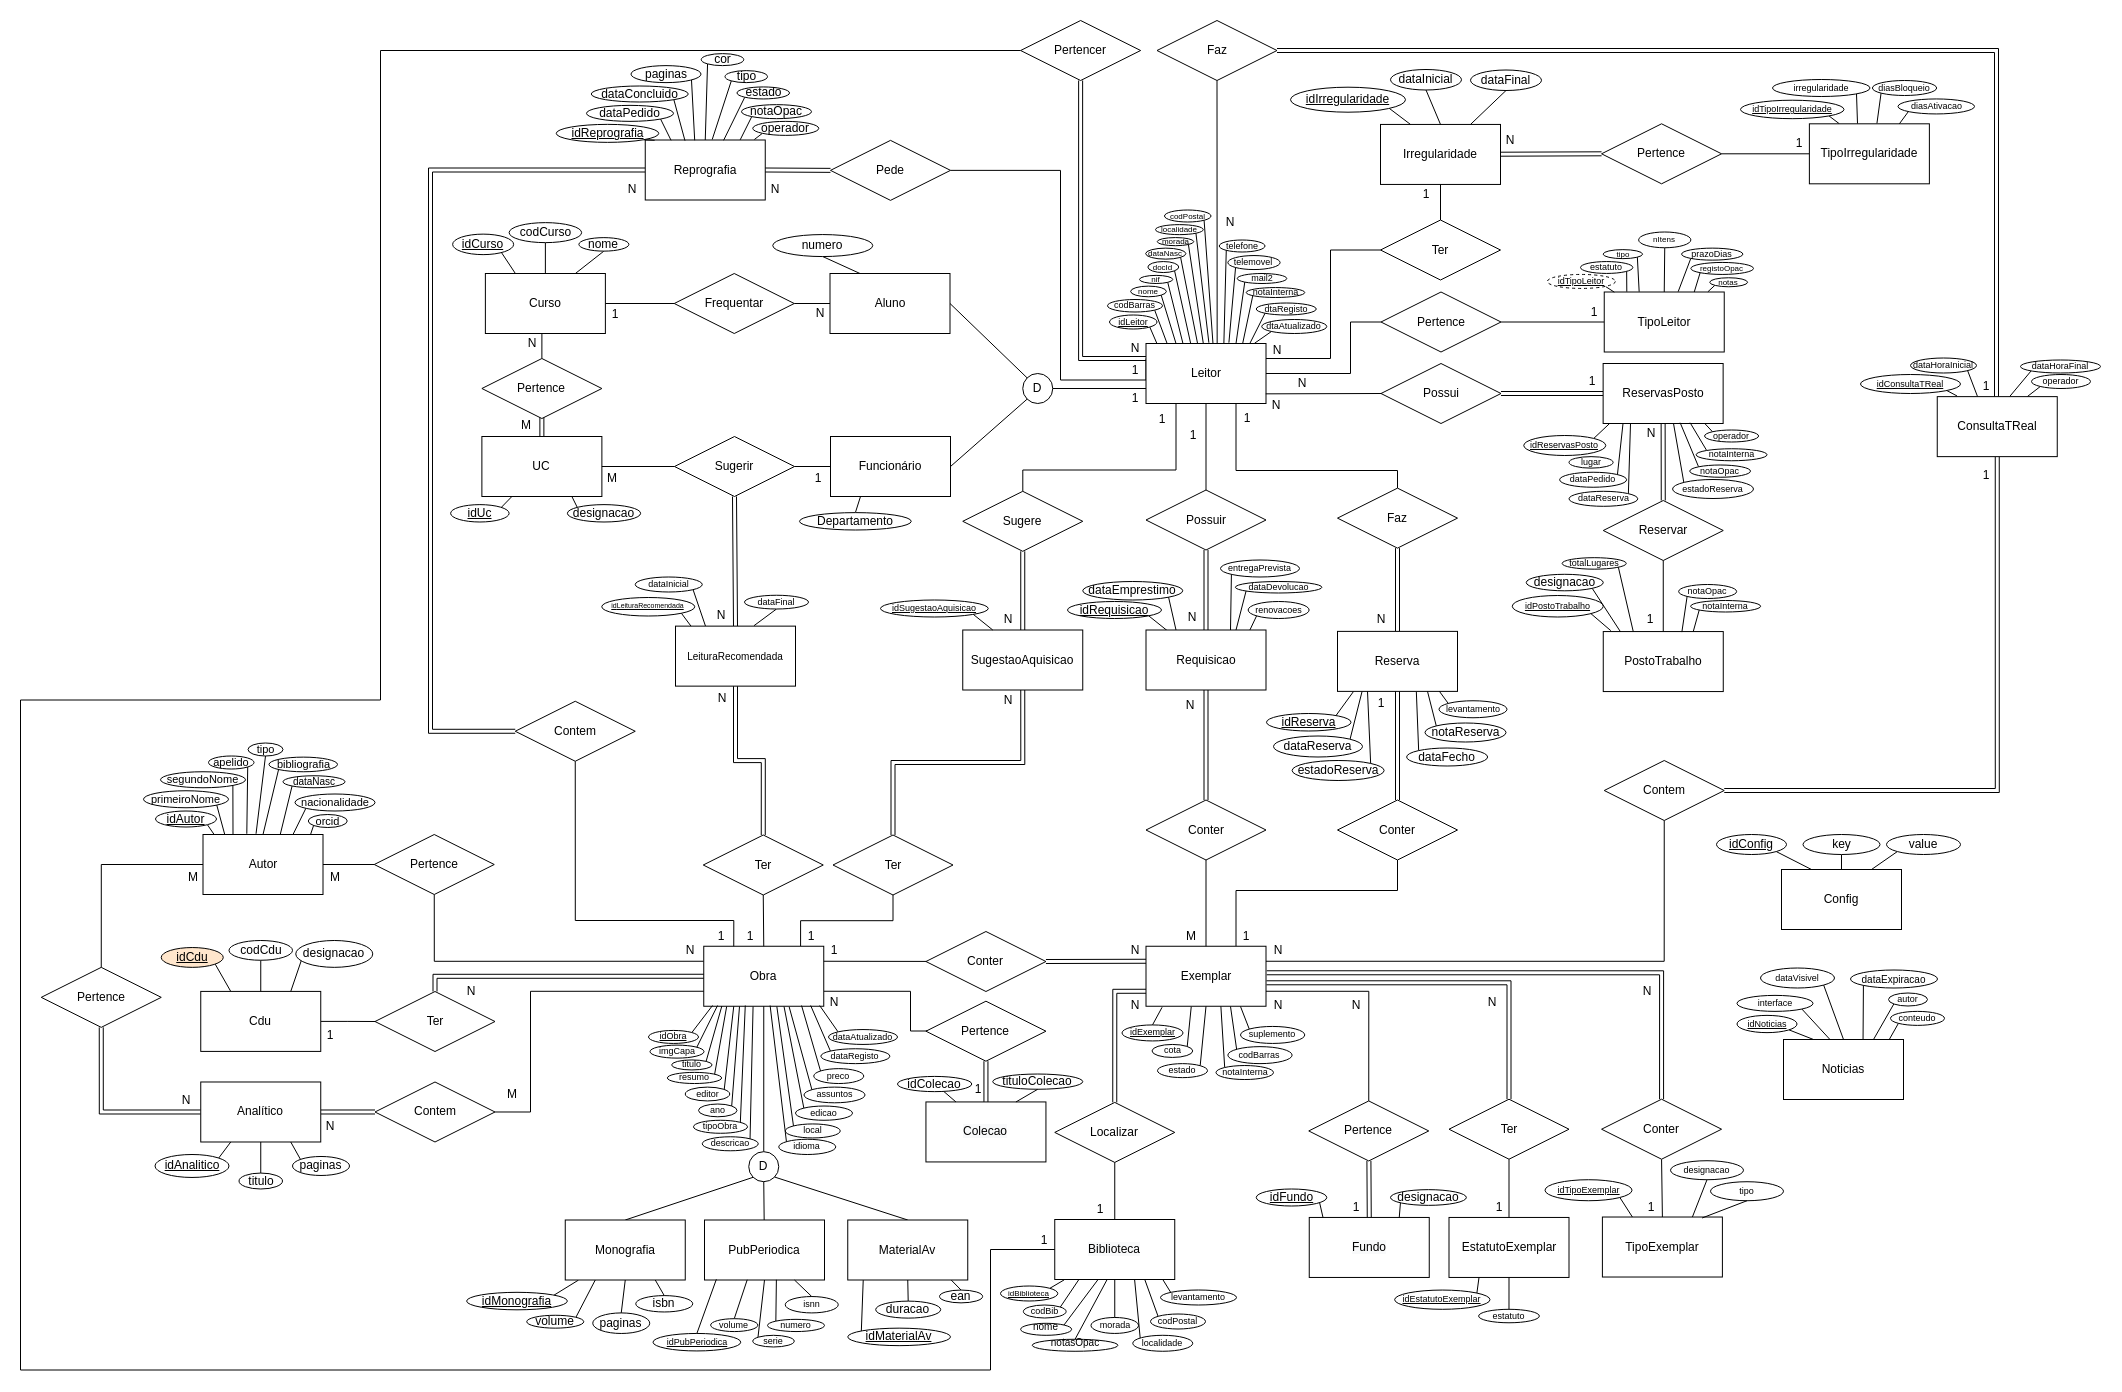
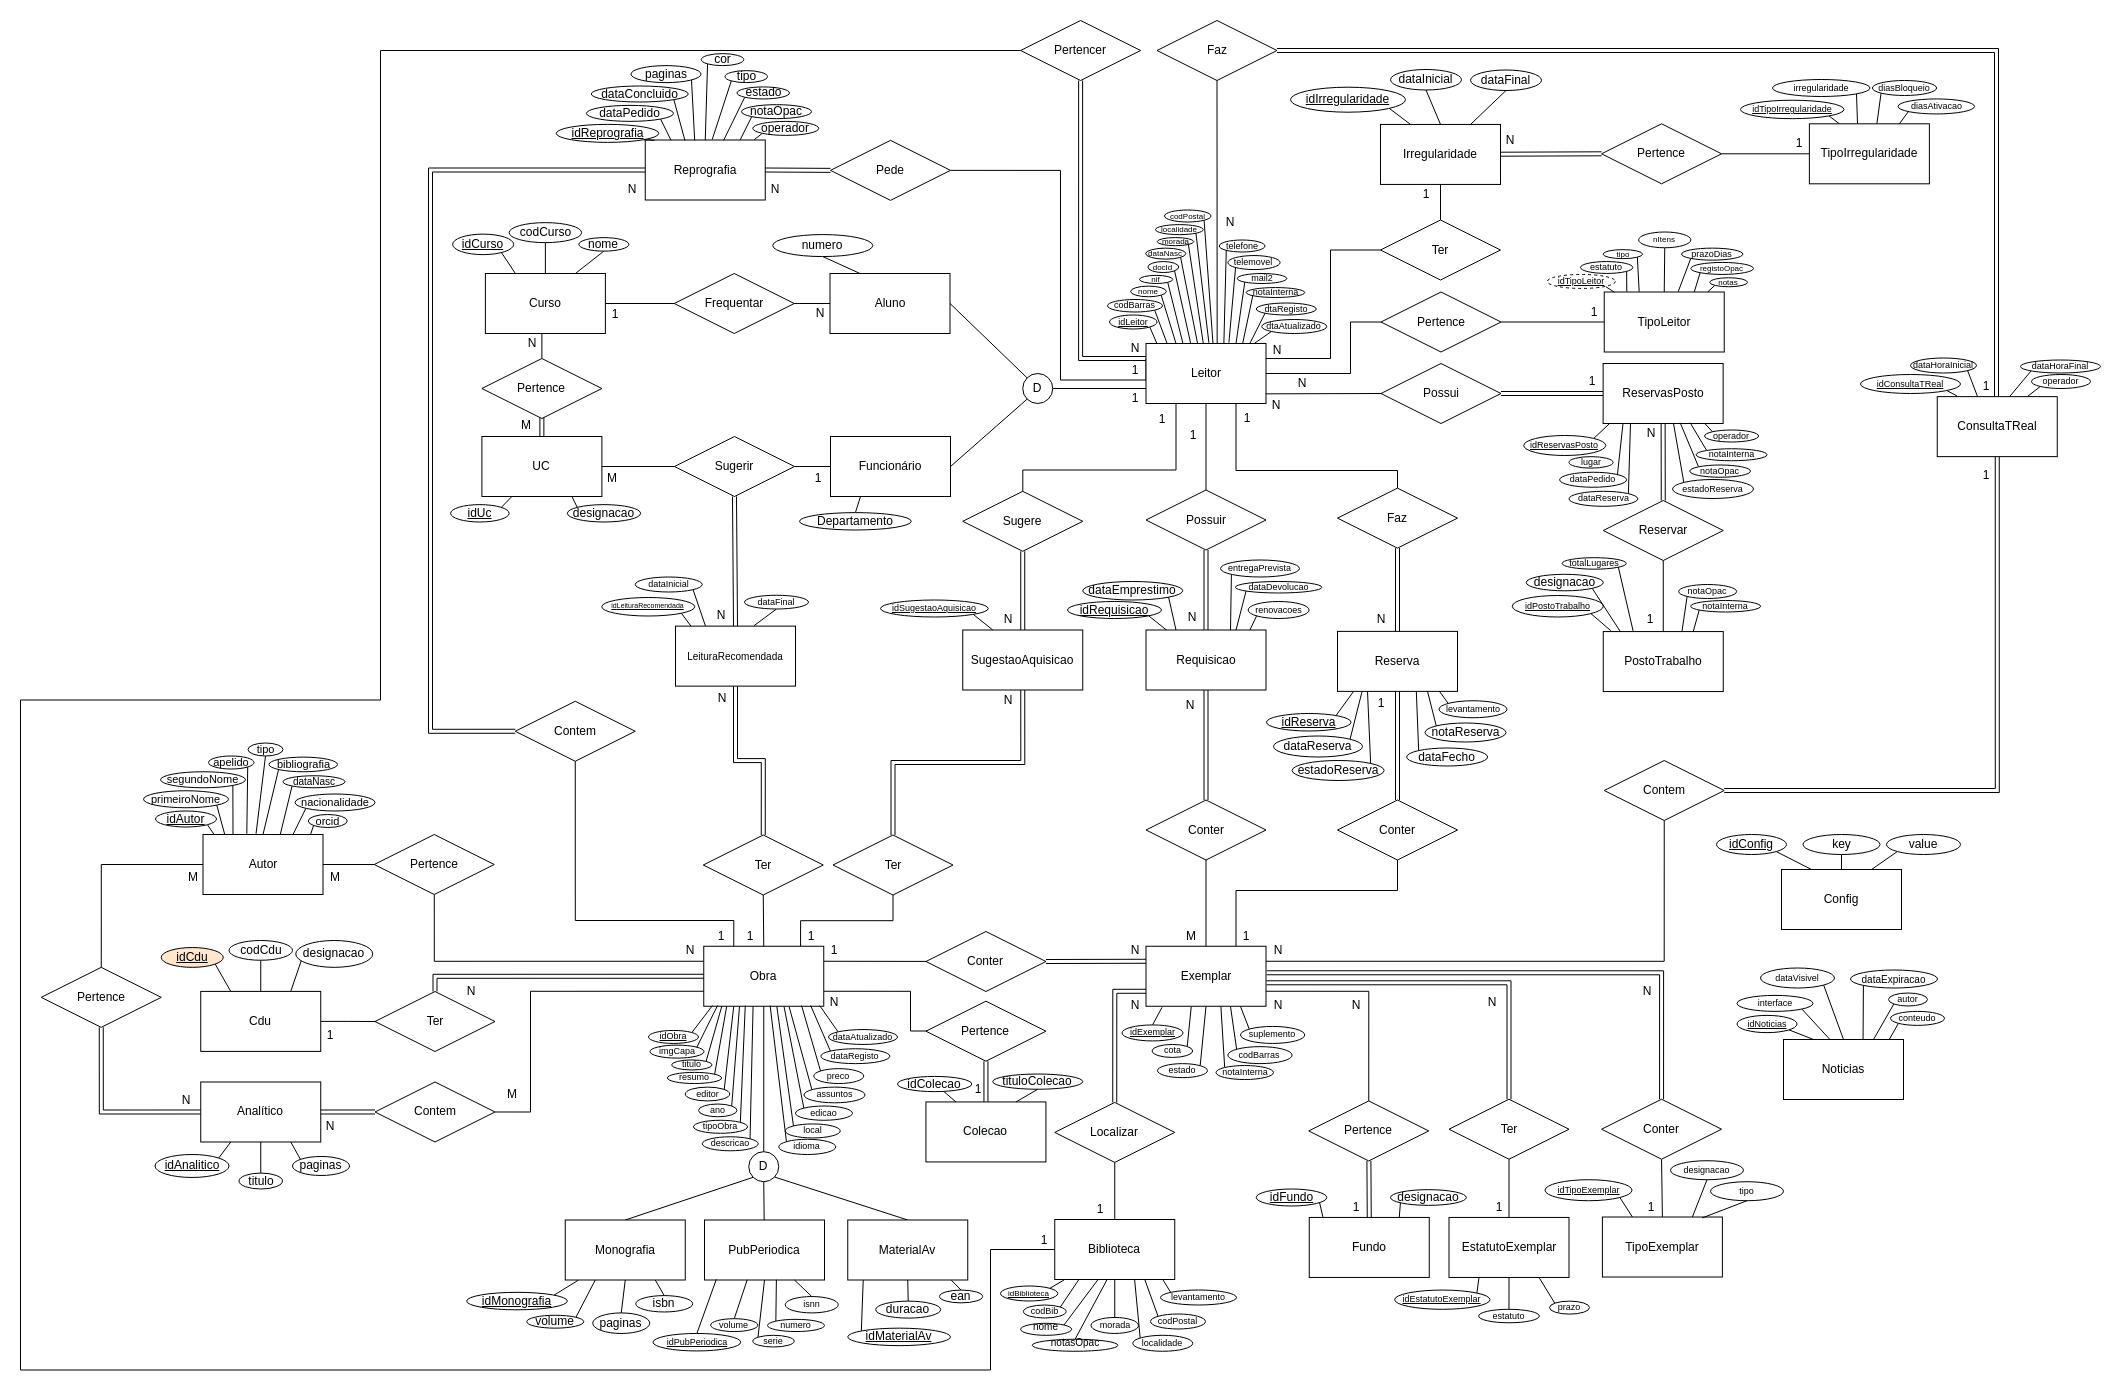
none -> (1547, 1290)
none -> (1570, 1308)
